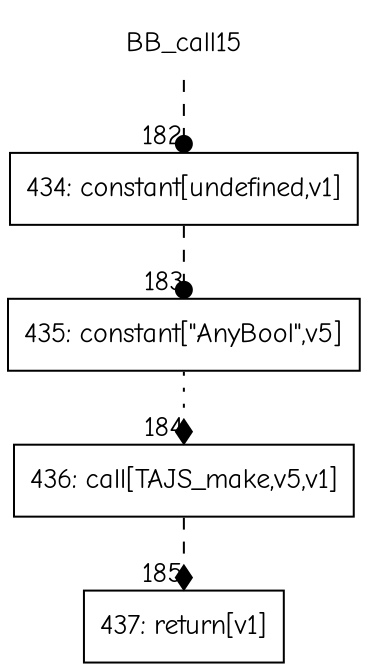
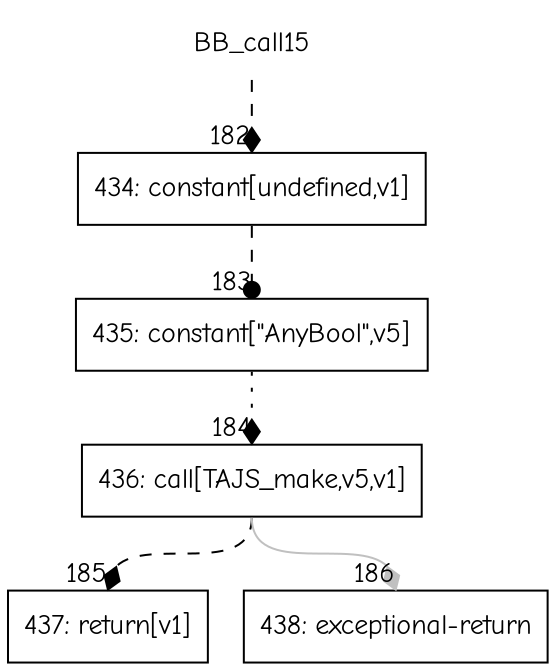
(184, 108) -> (252, 104)
none -> (396, 627)
